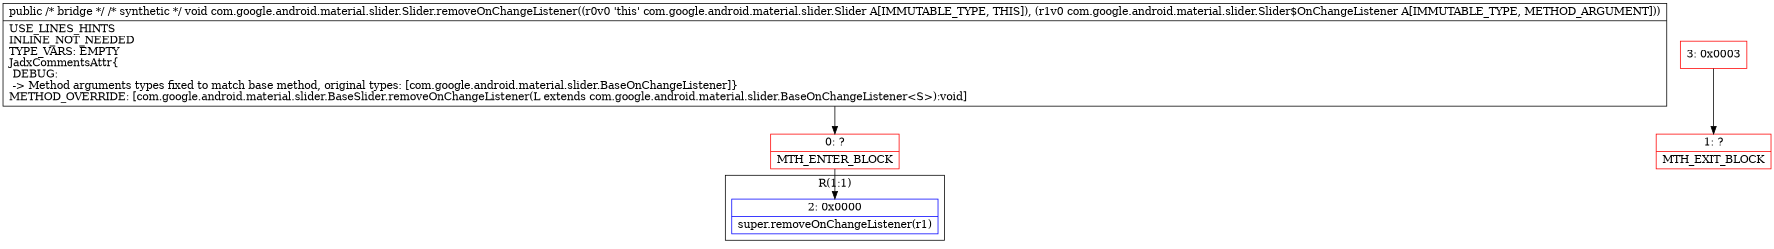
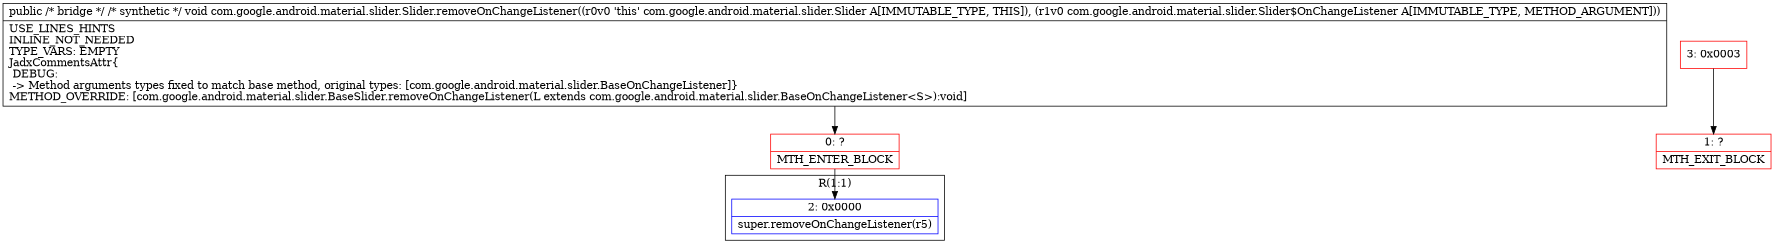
(835, 225) -> (835, 225)
